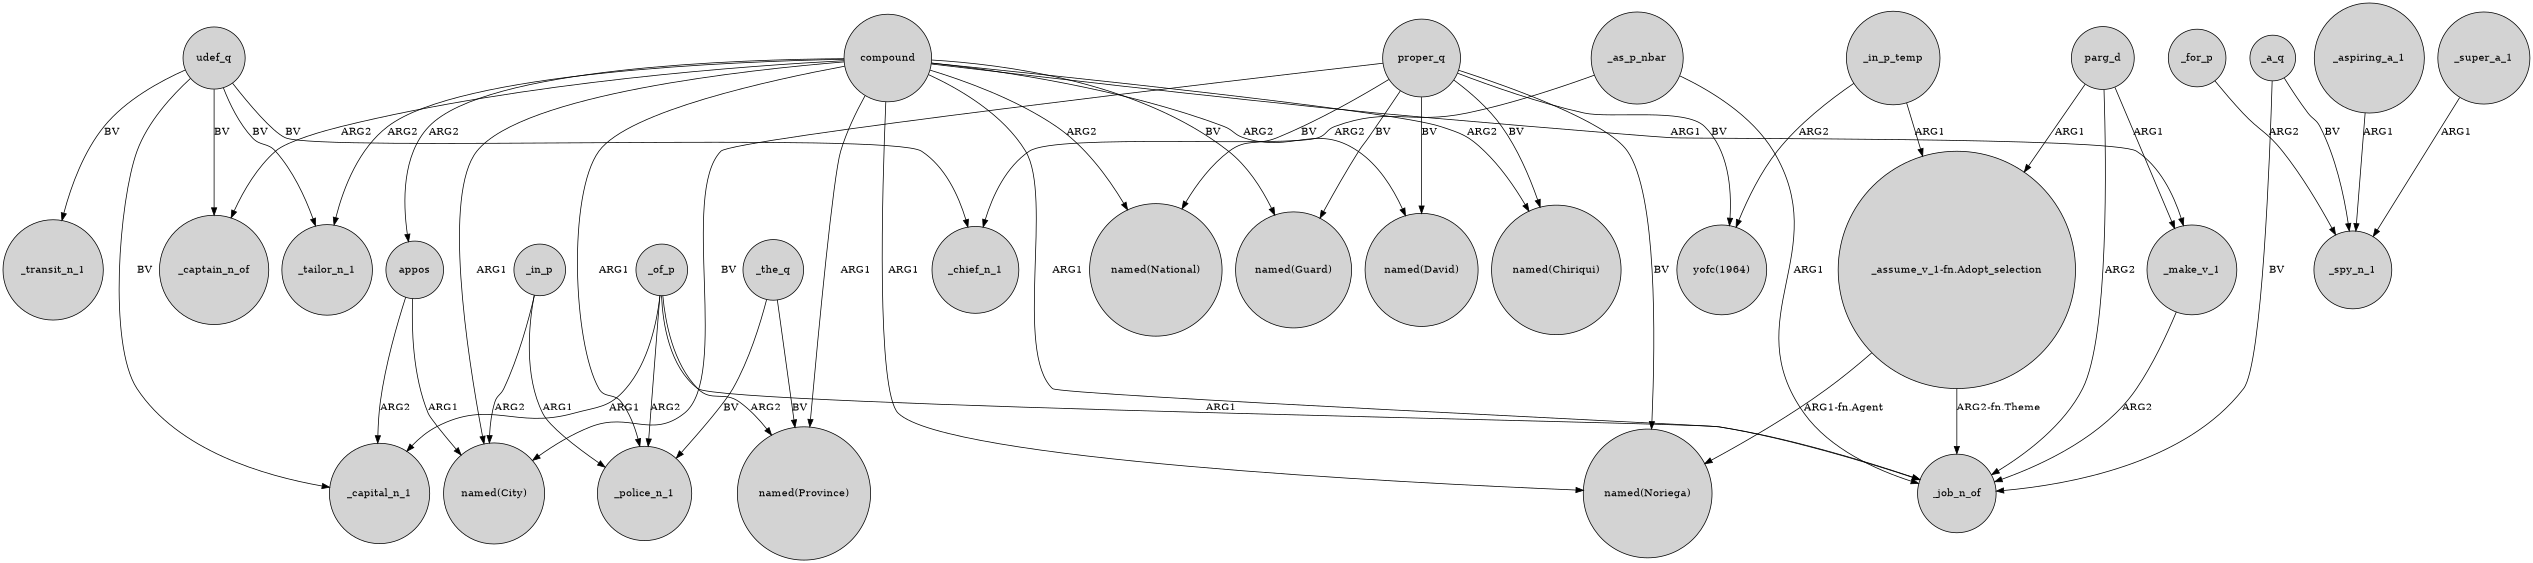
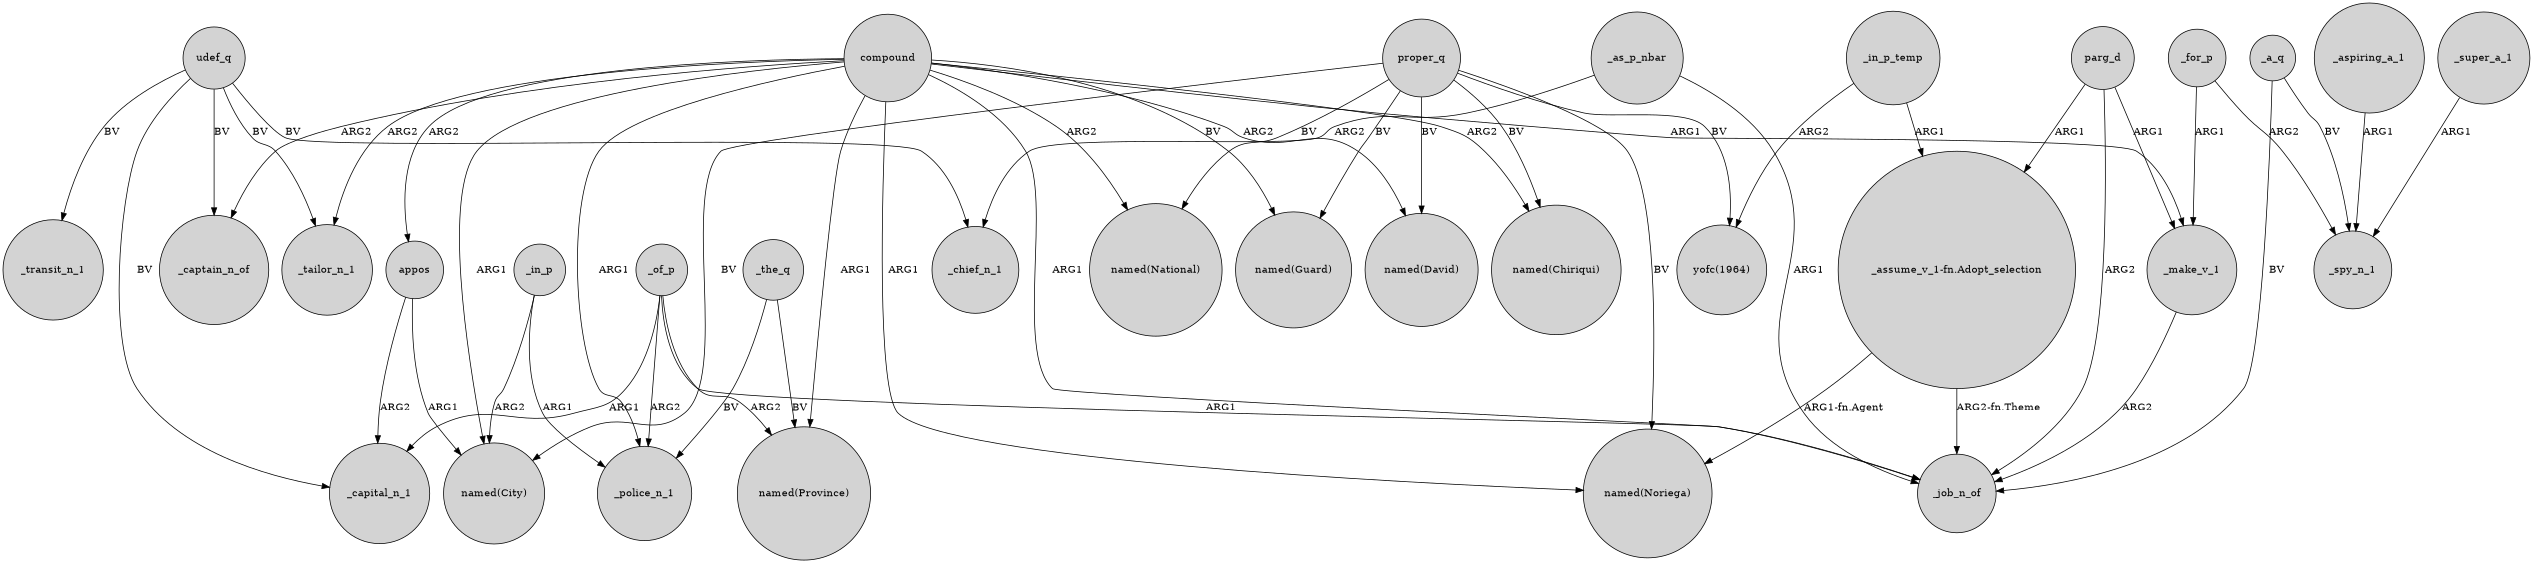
none -> (2195, 152)
